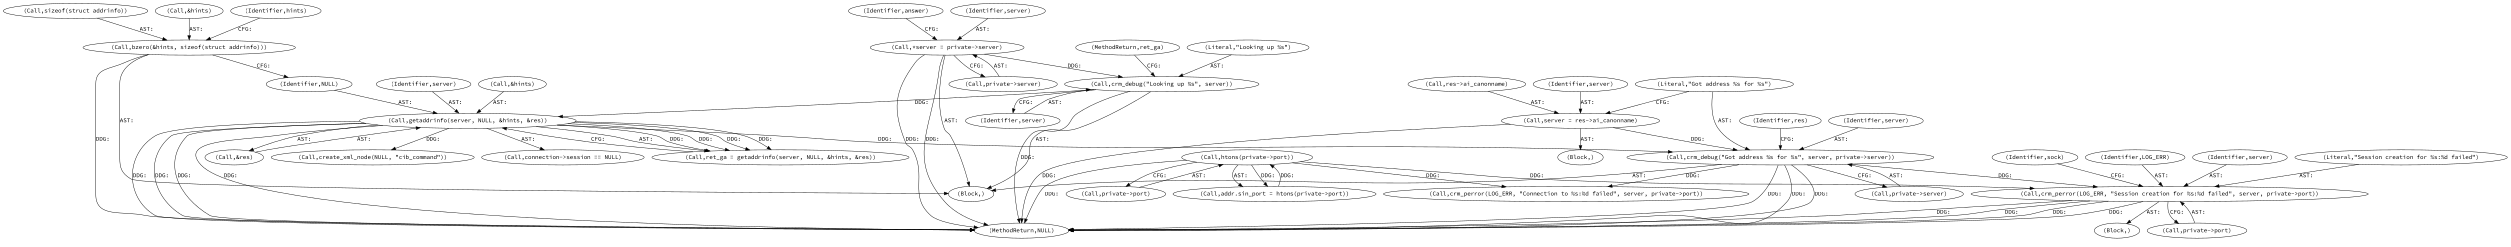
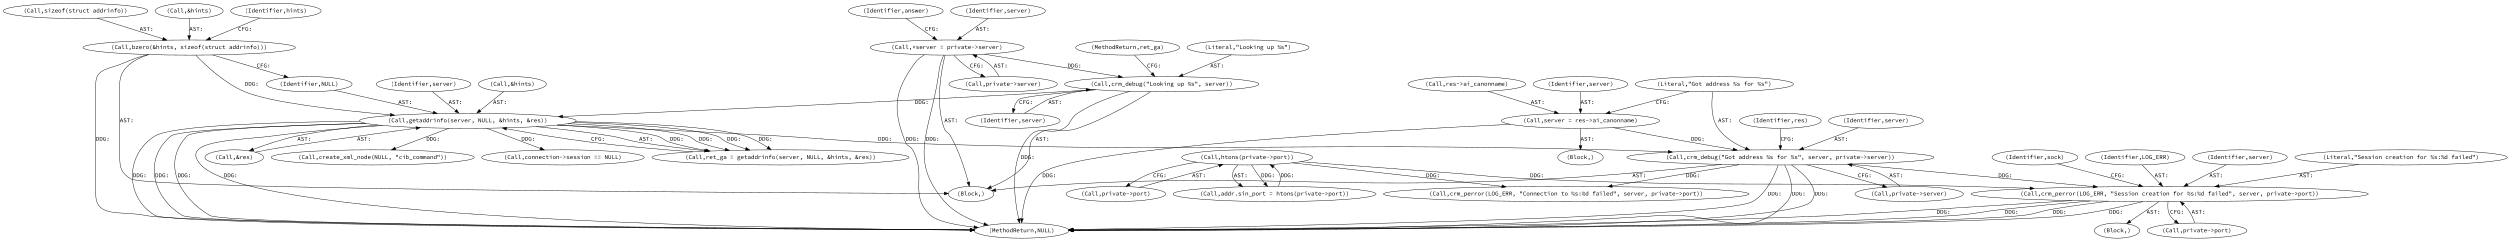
none -> (286, 102)
(530, 139) -> (530, 139)
(1096, 170) -> none
